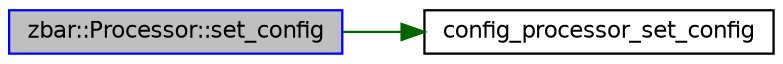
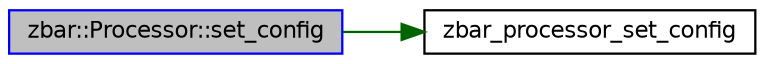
(599, 32) -> (590, 32)
